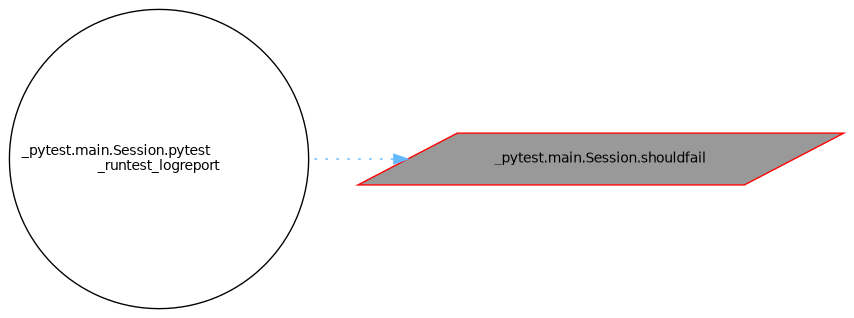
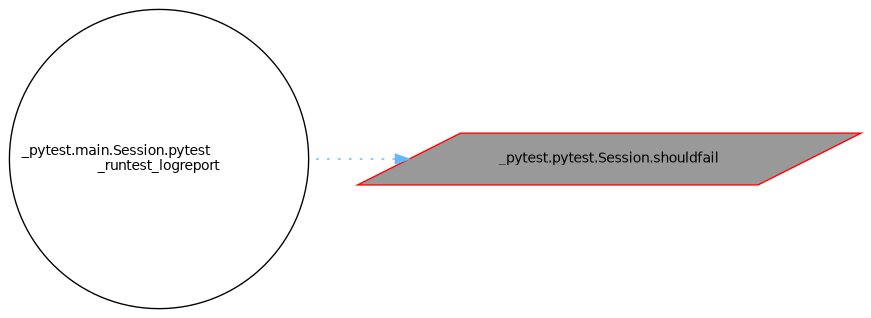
(601, 159) -> (609, 159)
